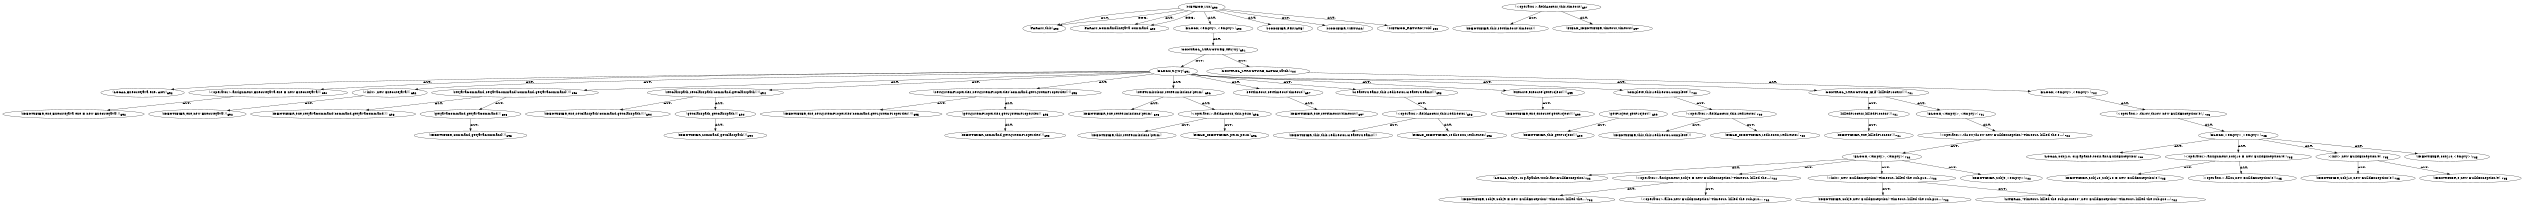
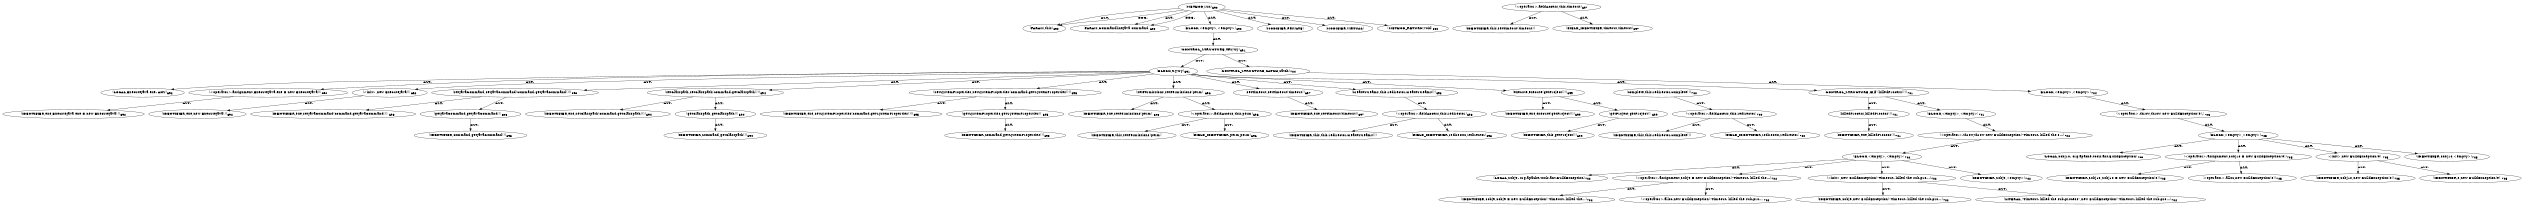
(1406, 81) -> none
none -> (1587, 103)
